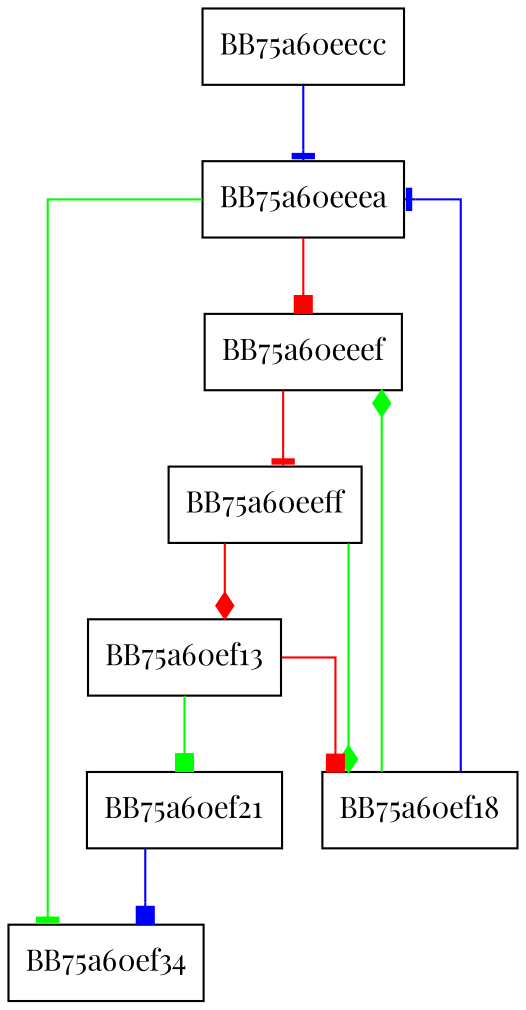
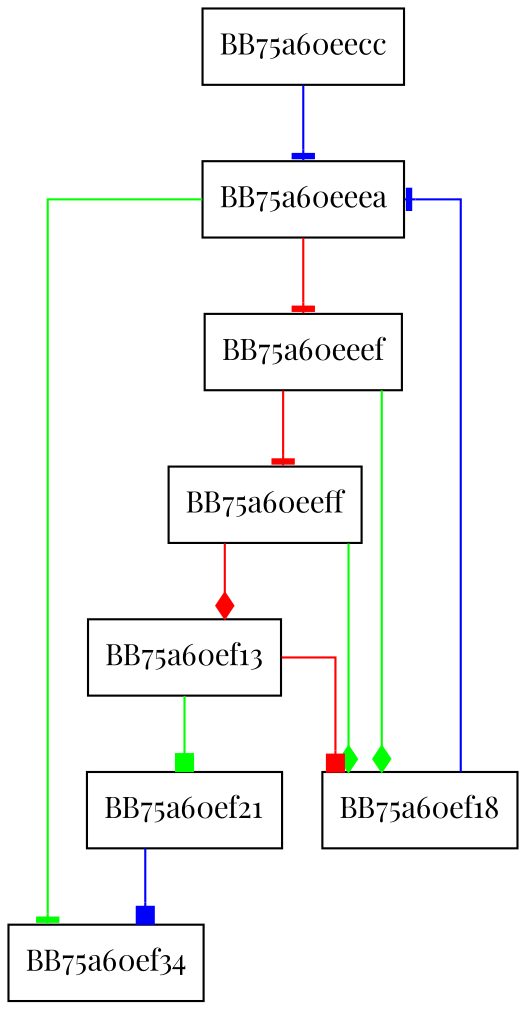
(303, 265) -> (303, 270)
(382, 594) -> (382, 568)
